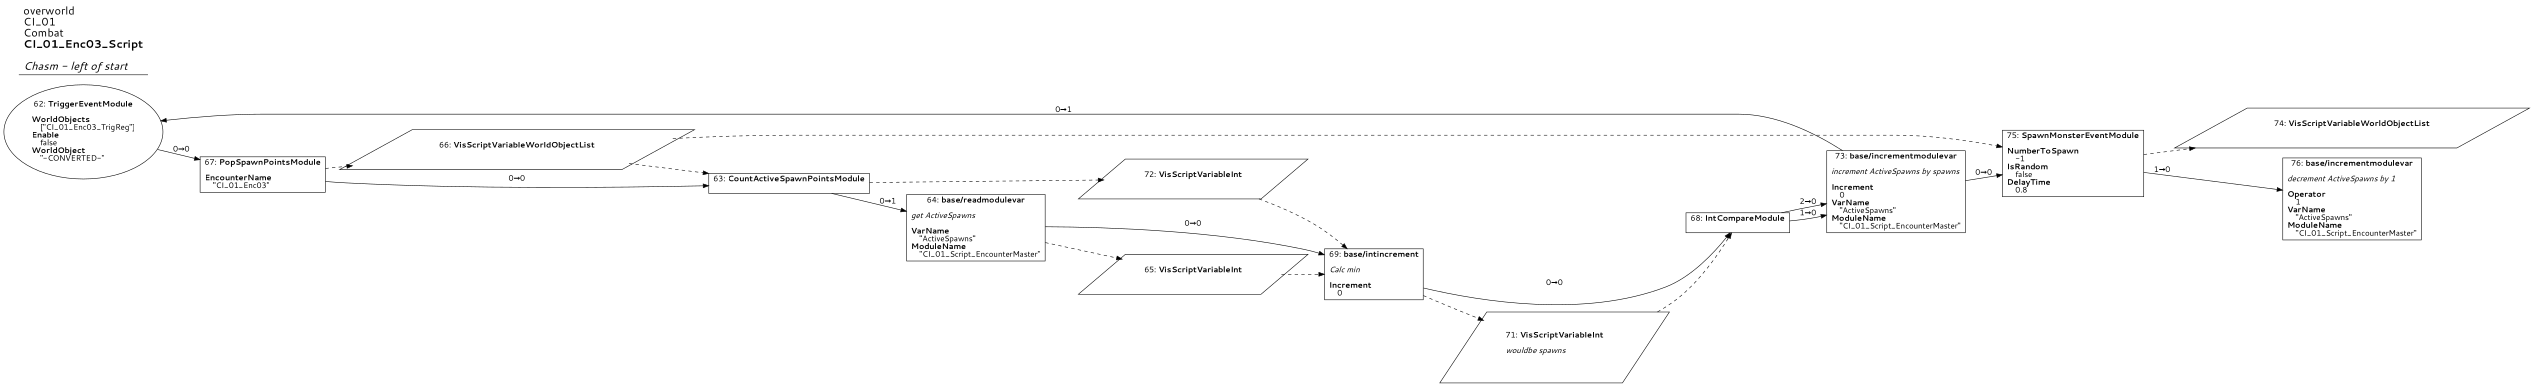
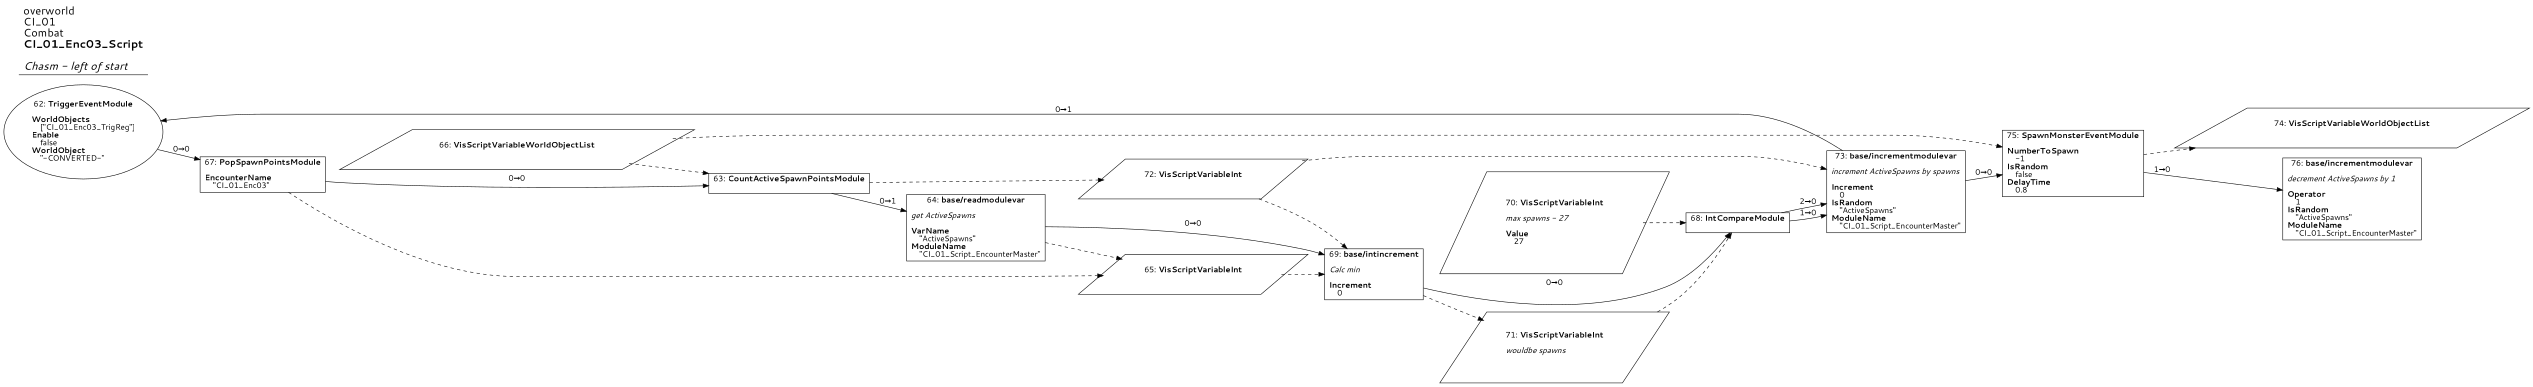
none -> (1562, 156)
(336, 167) -> (684, 277)
(1851, 203) -> (1852, 203)
(2307, 210) -> (2308, 210)
none -> (1555, 223)
